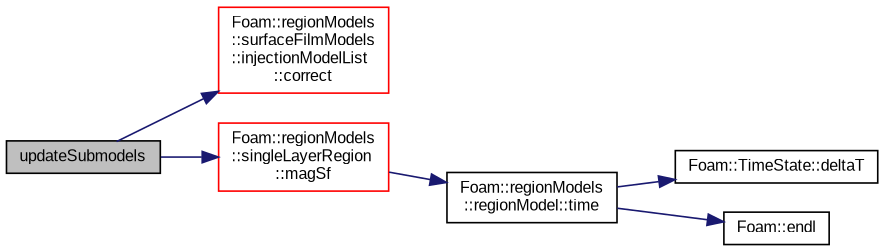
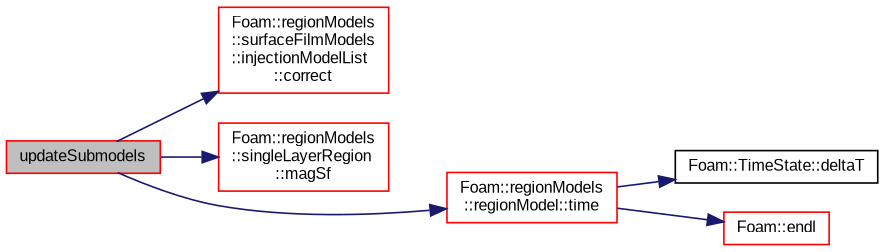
(83, 157) -> (83, 157)
(410, 176) -> (271, 212)
(532, 198) -> (532, 198)
(777, 228) -> (777, 228)
